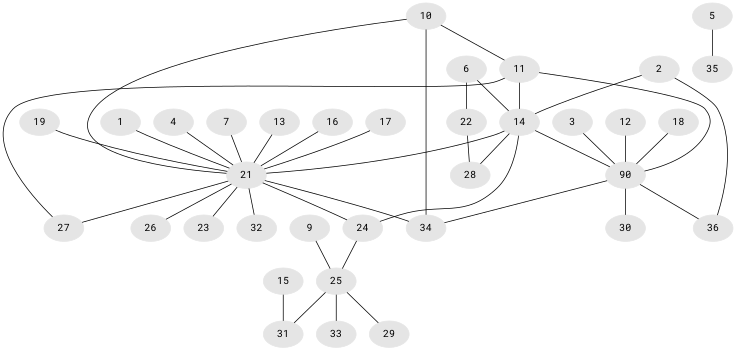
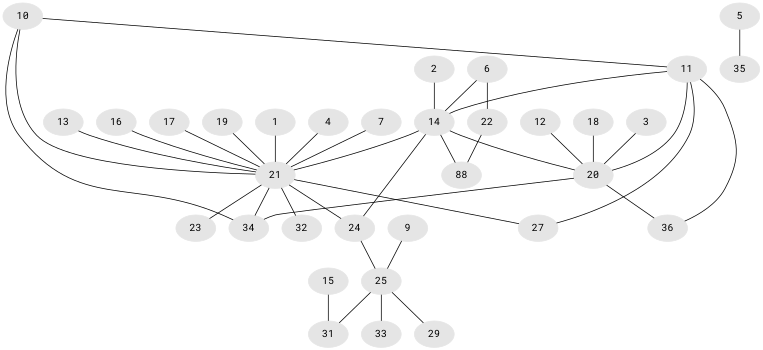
(726, 135) -> (736, 156)
(470, 175) -> (462, 175)
(626, 175) -> (593, 175)
(151, 228) -> none
(626, 228) -> none
